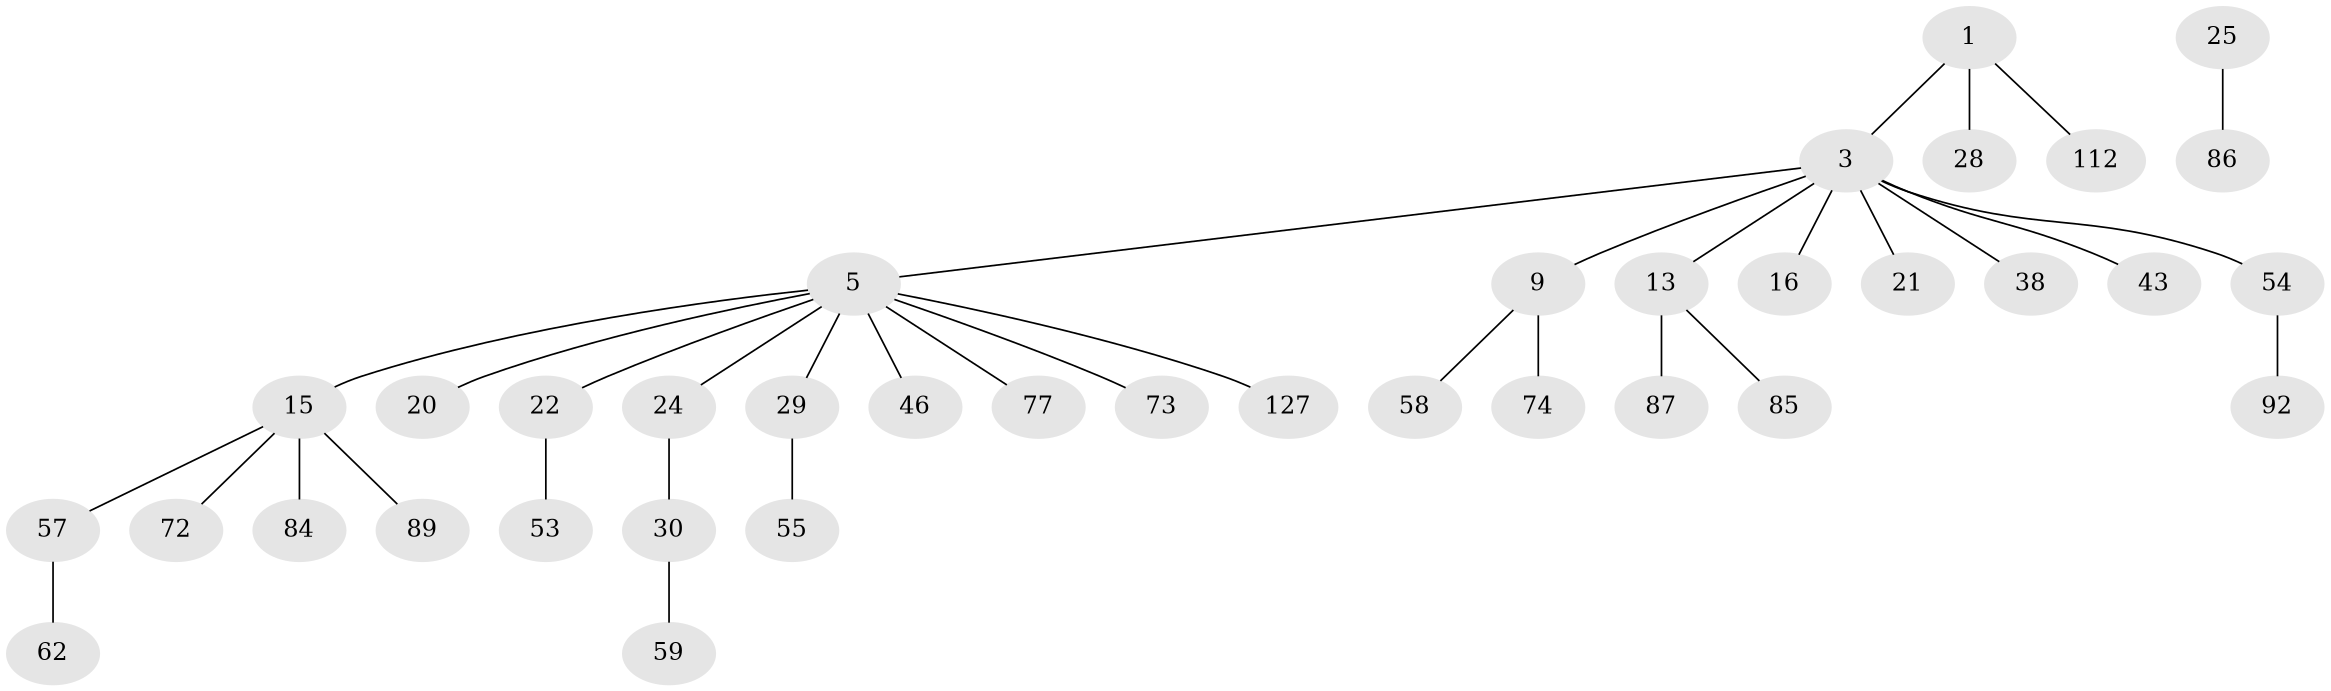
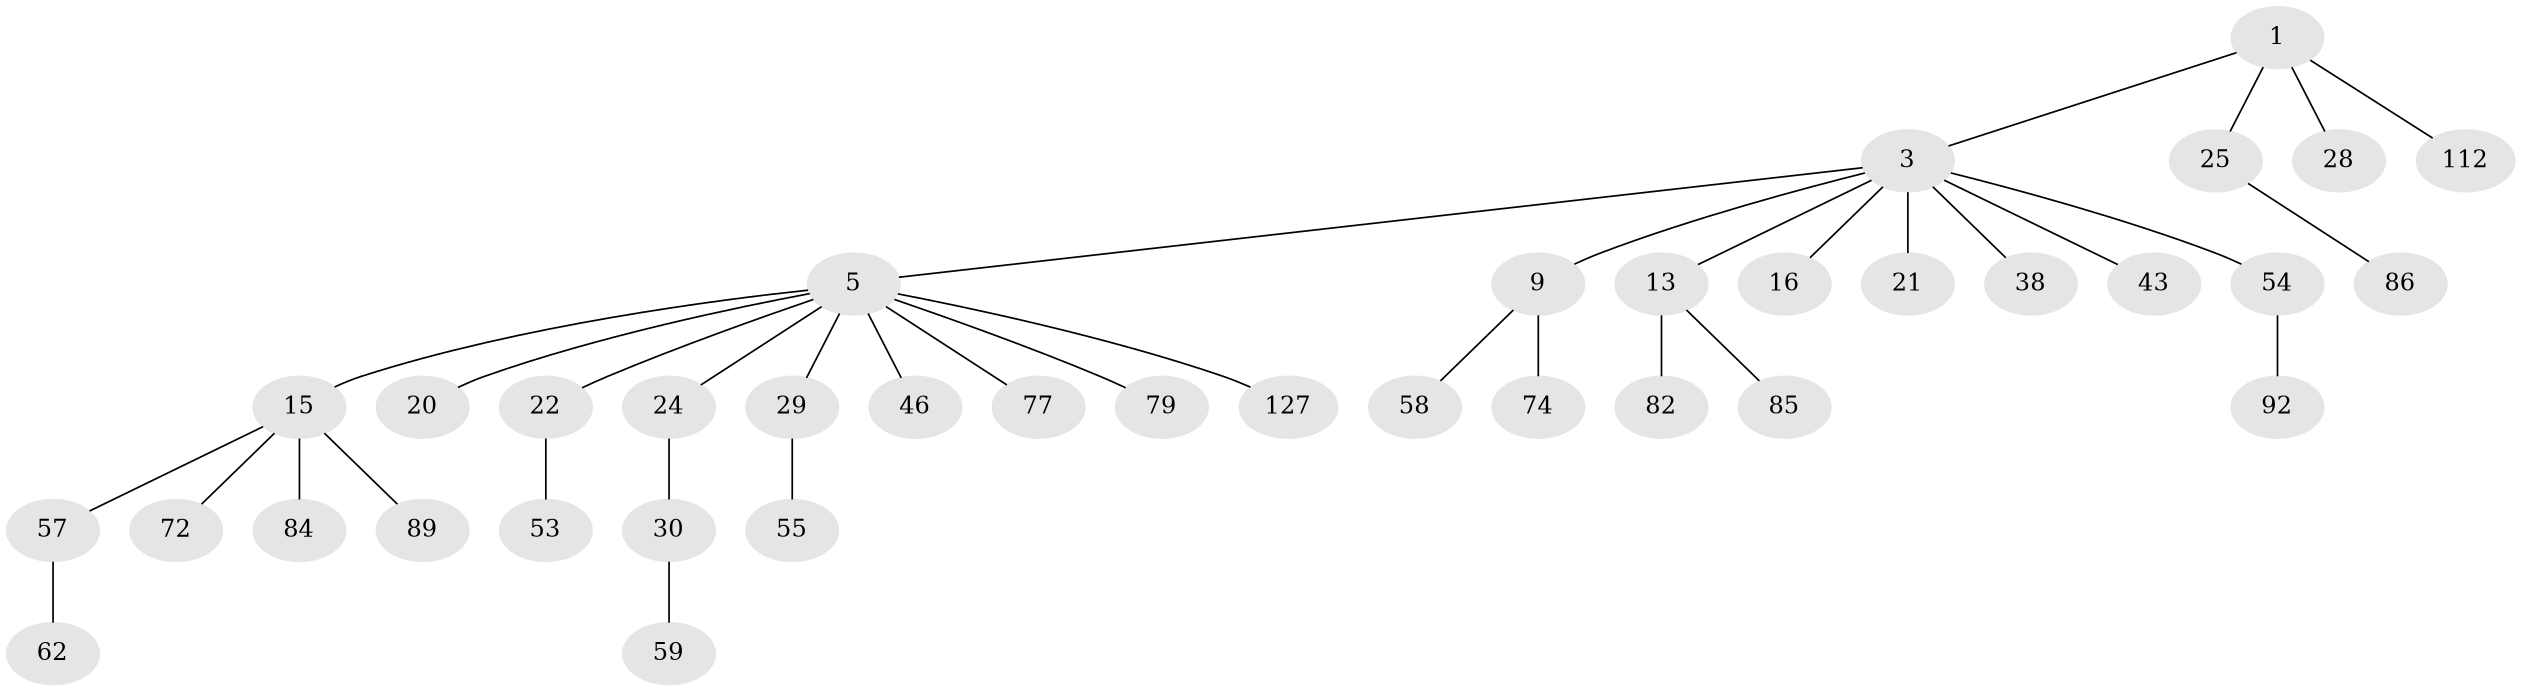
none -> (2247, 99)
(1162, 407) -> (1162, 407)
(1661, 407) -> (1661, 407)
